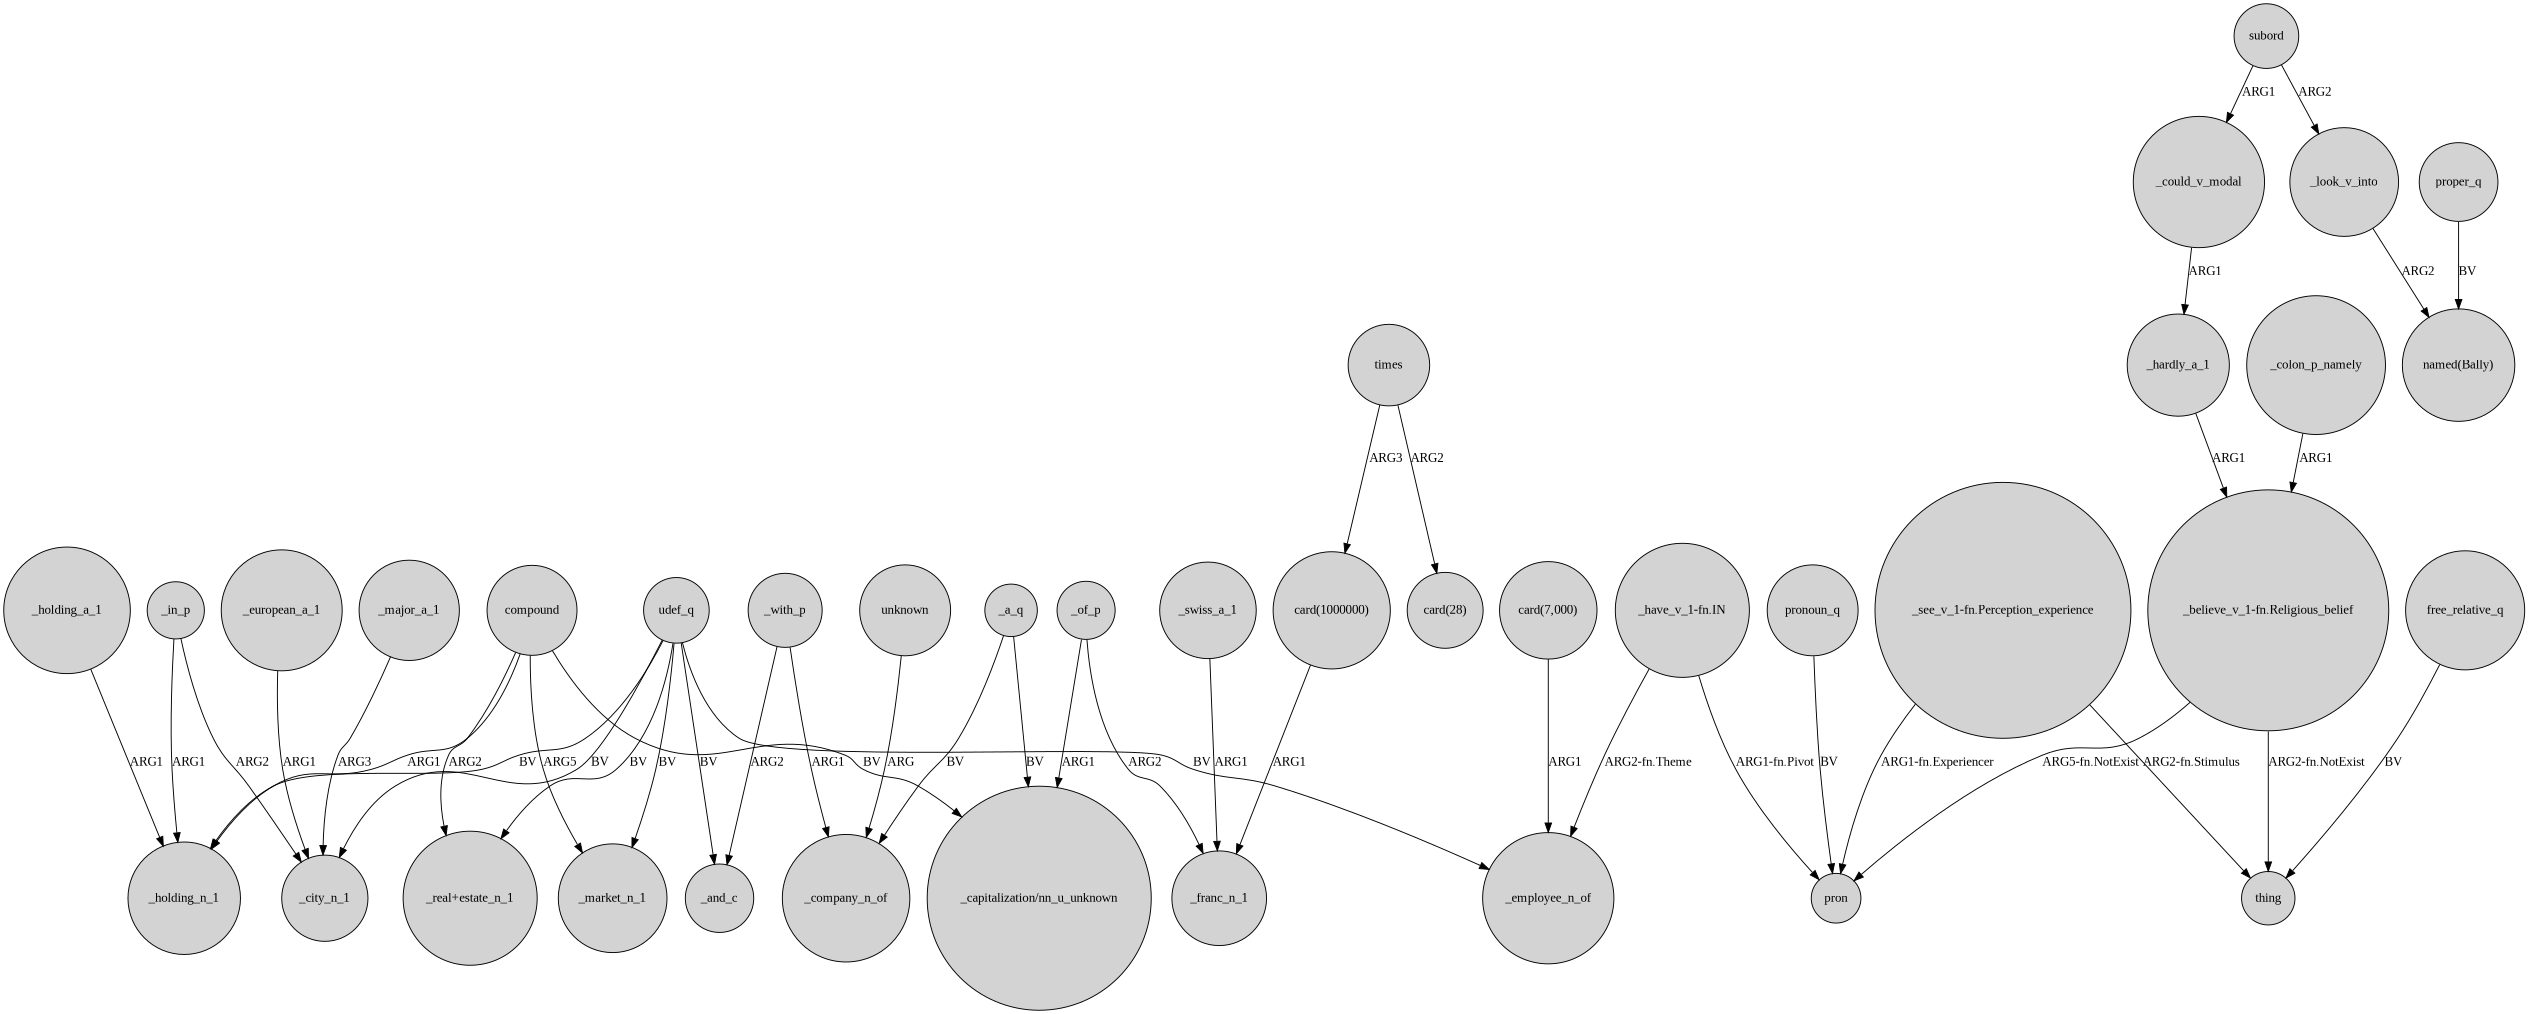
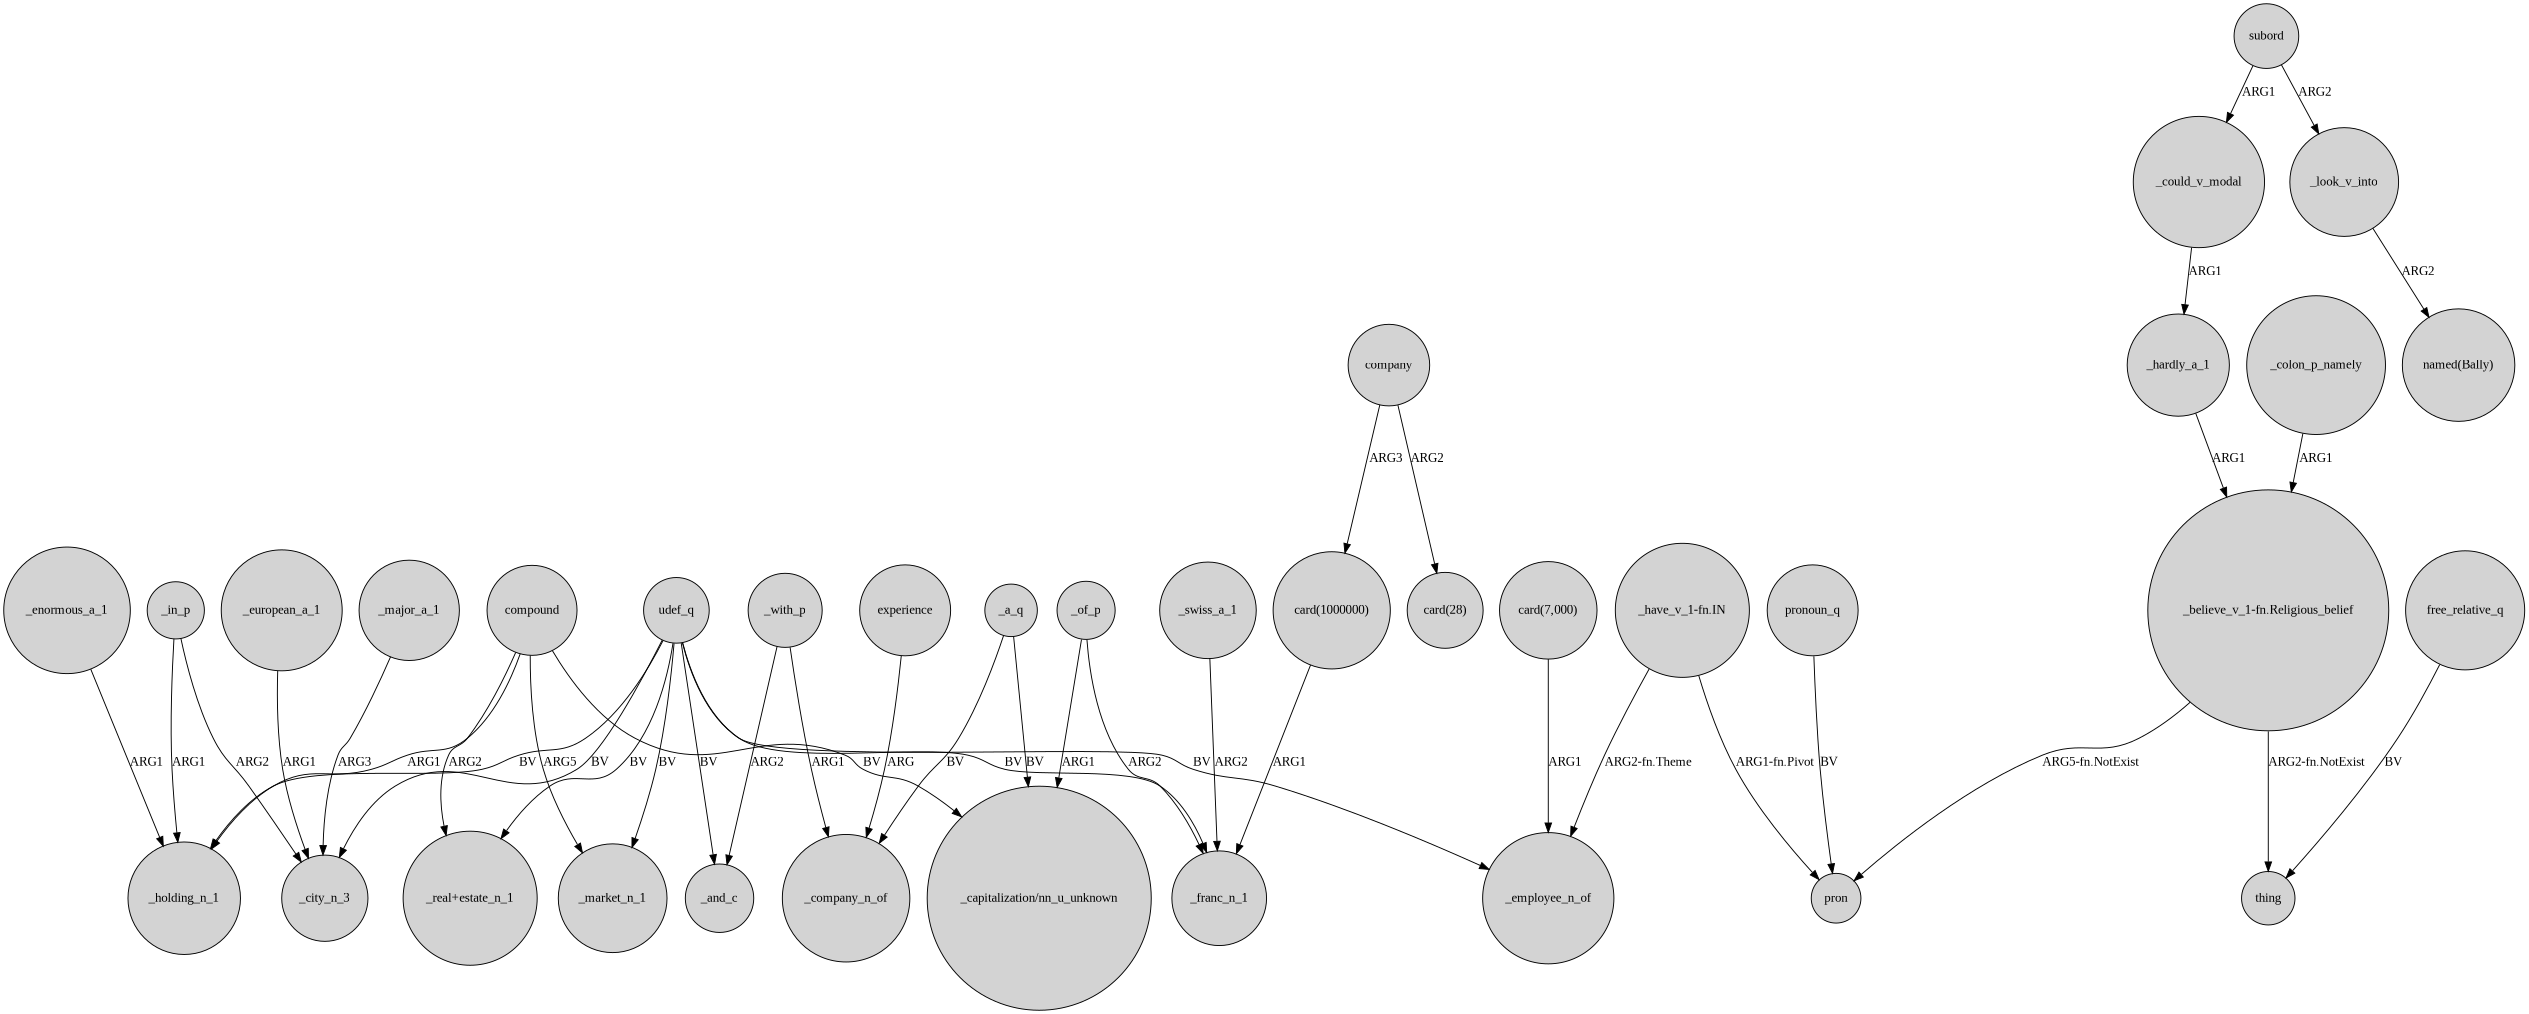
(2459, 182) -> none
(1389, 365) -> (1389, 365)
(67, 610) -> (67, 610)
(905, 610) -> (905, 610)
(2003, 610) -> none
(1231, 762) -> (1231, 762)
none -> (990, 764)
(325, 898) -> (325, 898)
